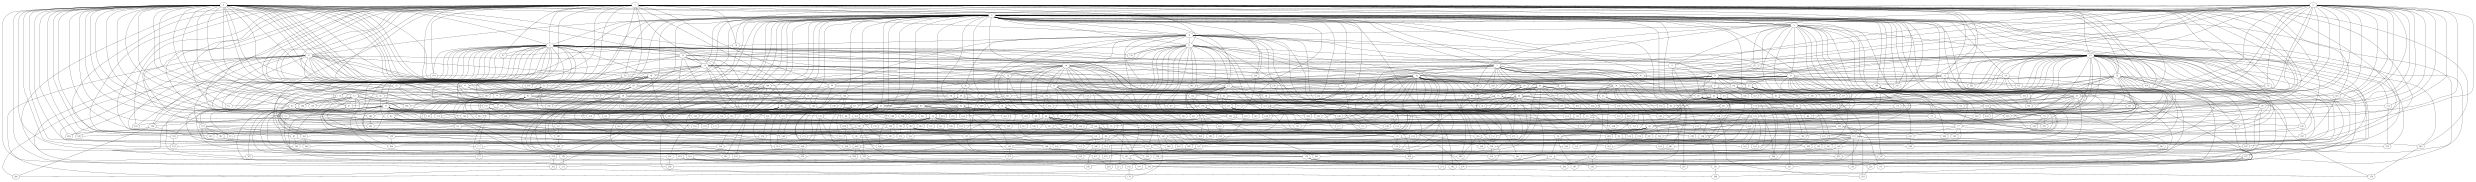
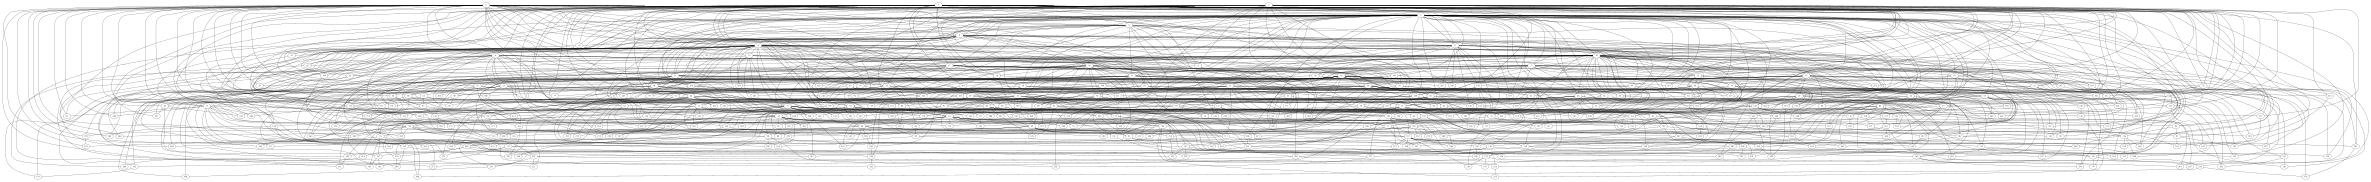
none -> (2002, 116)
